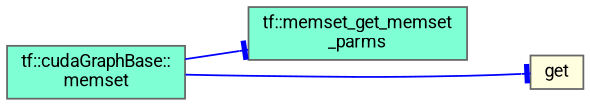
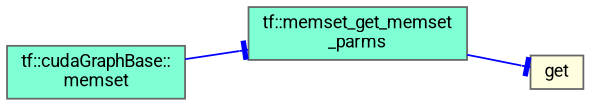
(353, 77) -> (494, 60)
